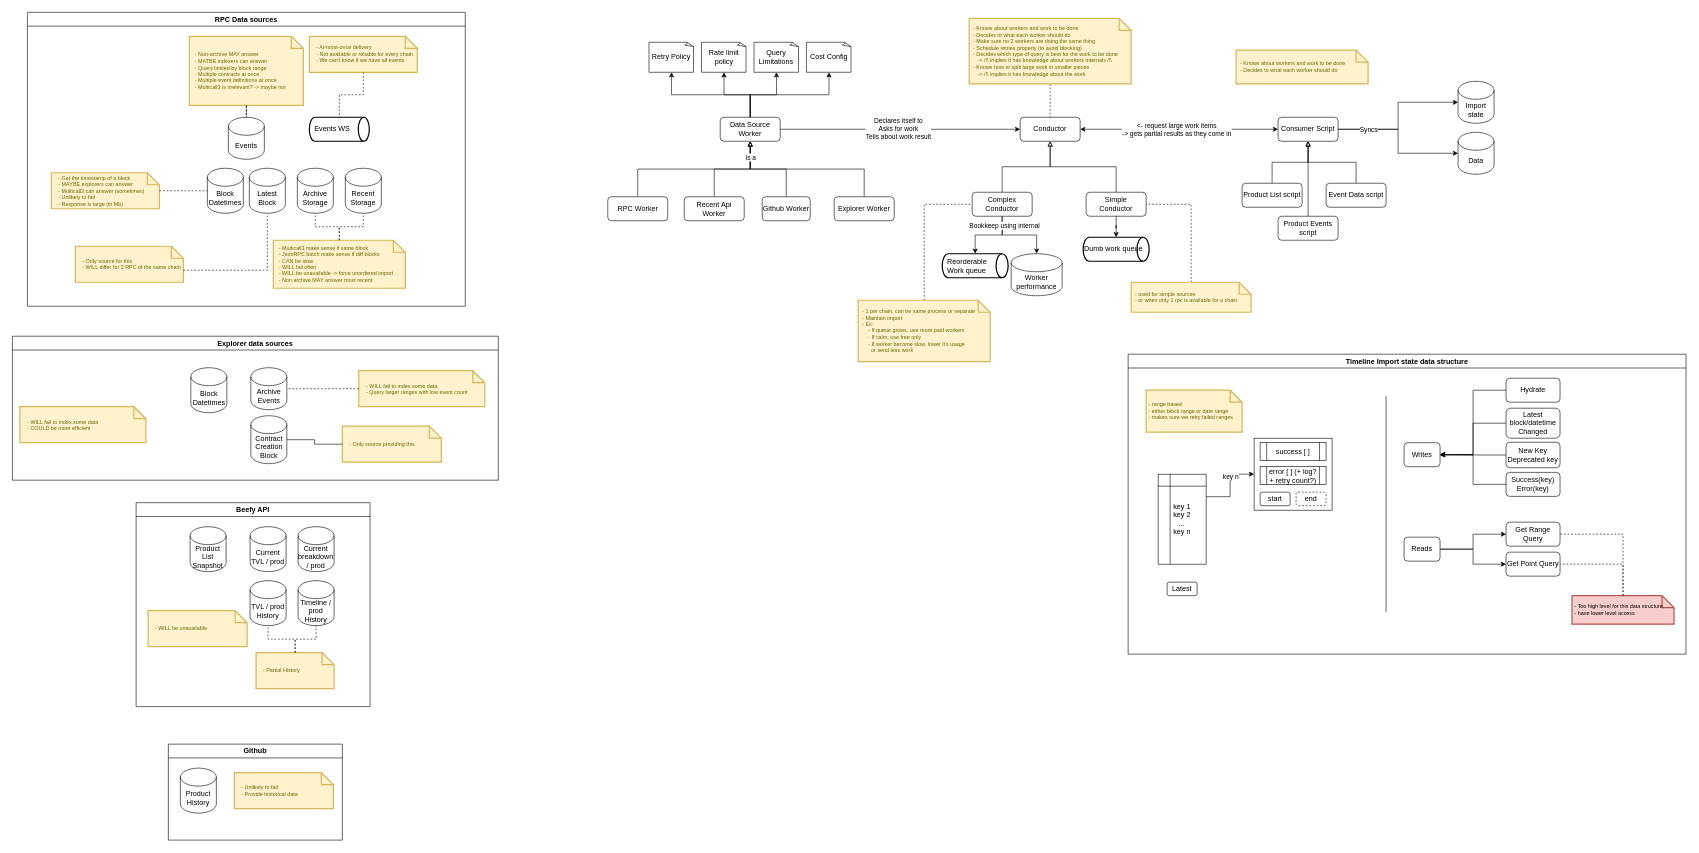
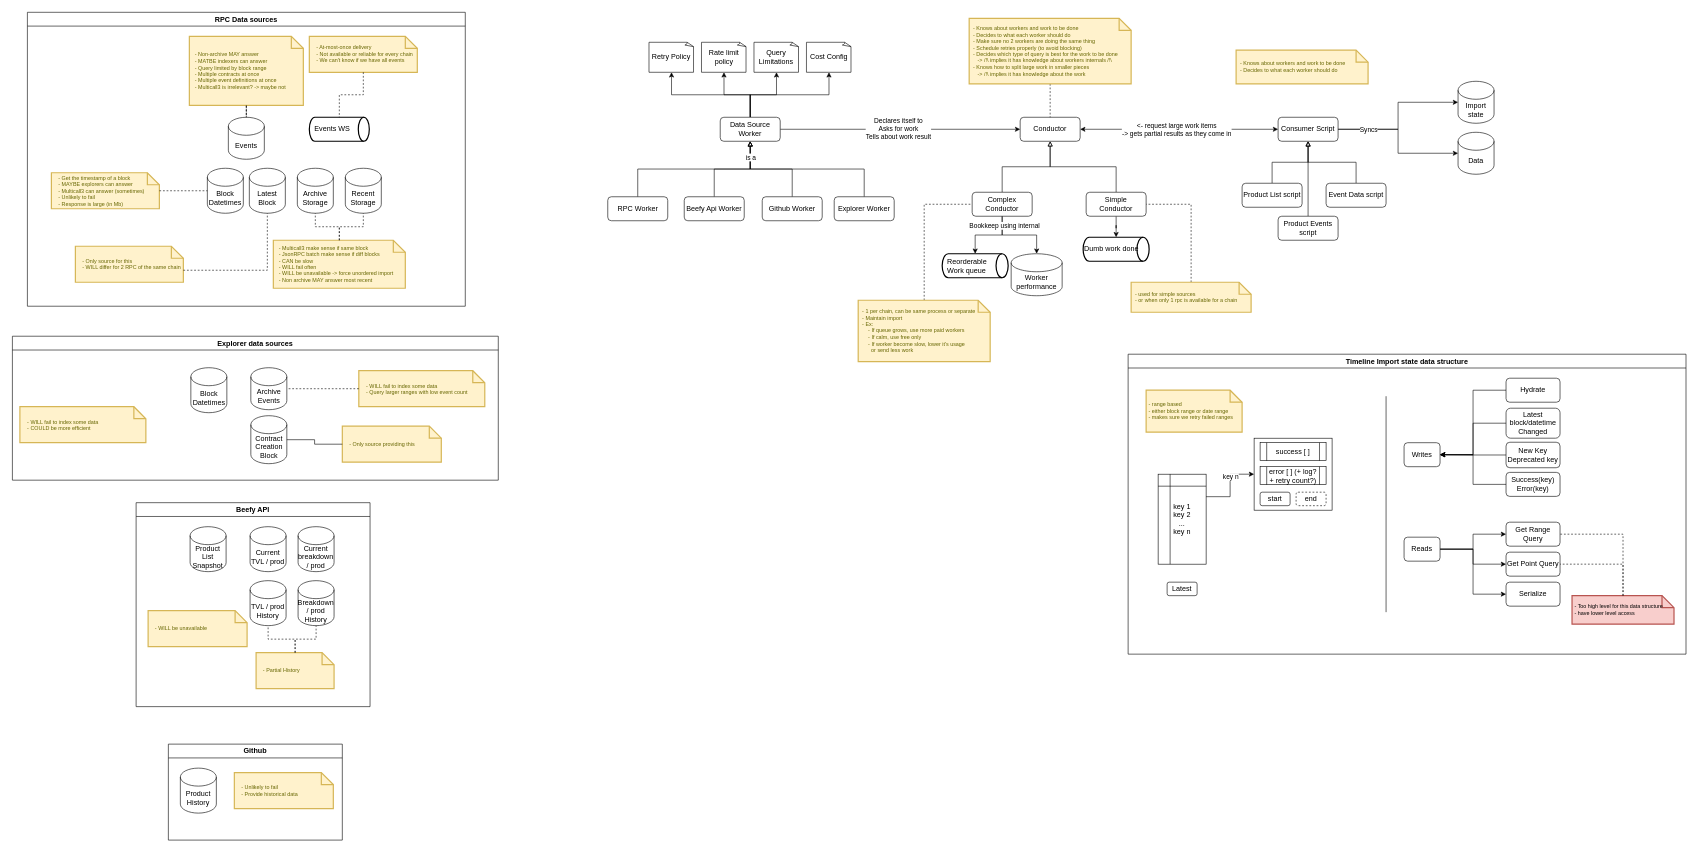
(714, 209) -> (714, 209)
(786, 209) -> (792, 209)
(1113, 249) -> (1111, 249)
none -> (1500, 594)
none -> (1533, 594)
(316, 611) -> (316, 611)
